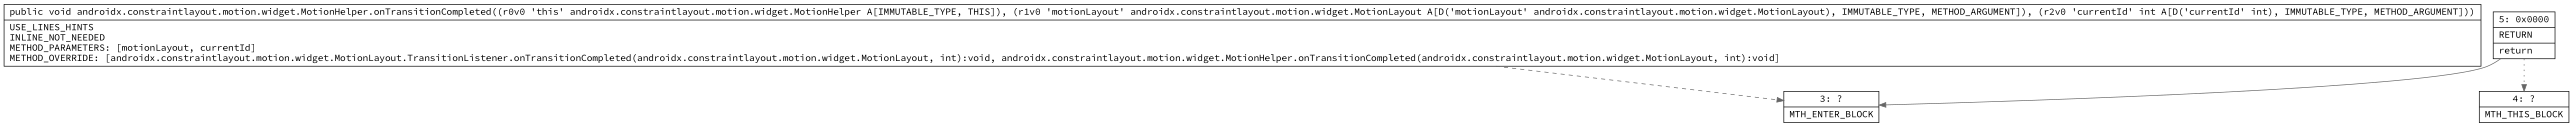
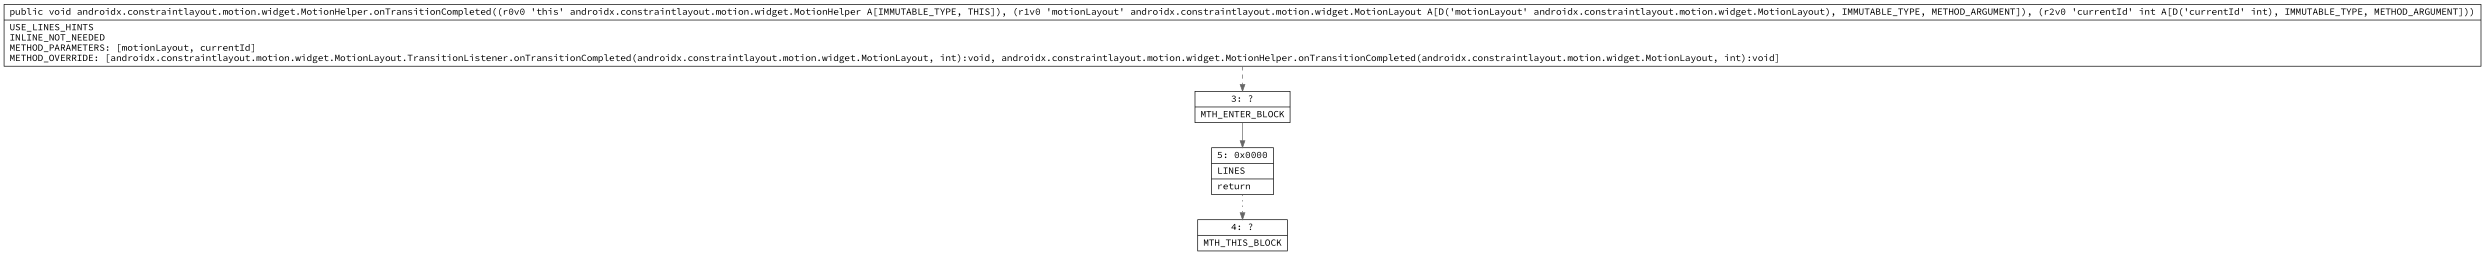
(2516, 35) -> (1231, 171)
(2195, 94) -> (1243, 132)
